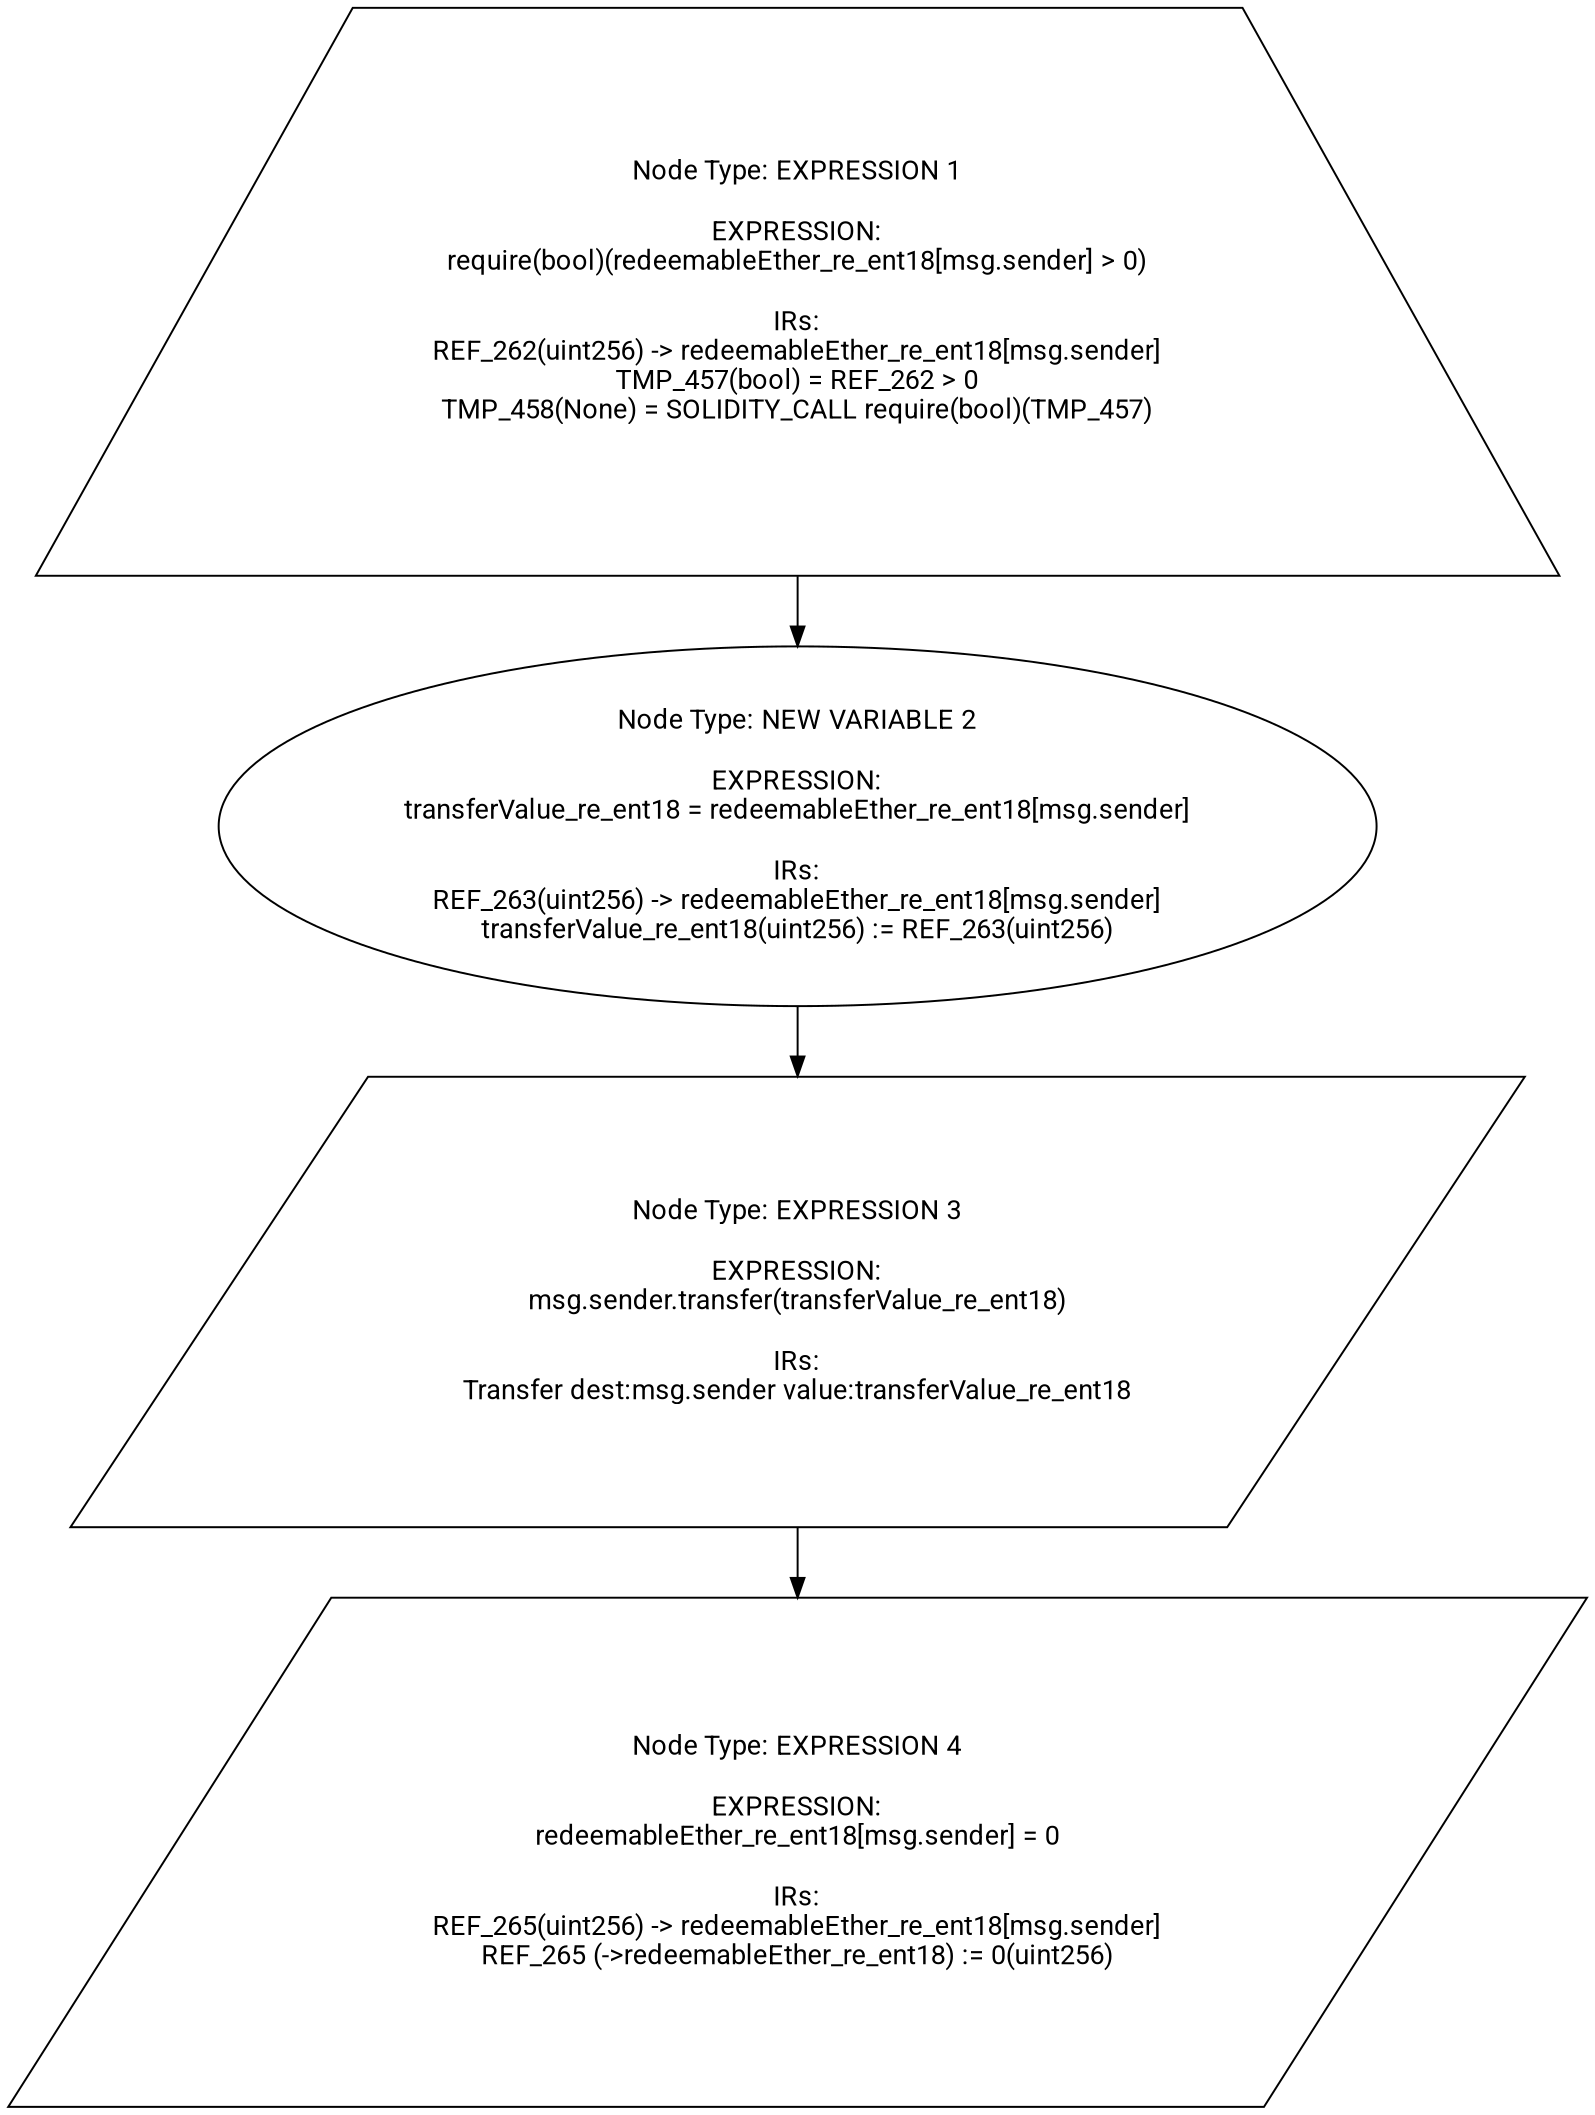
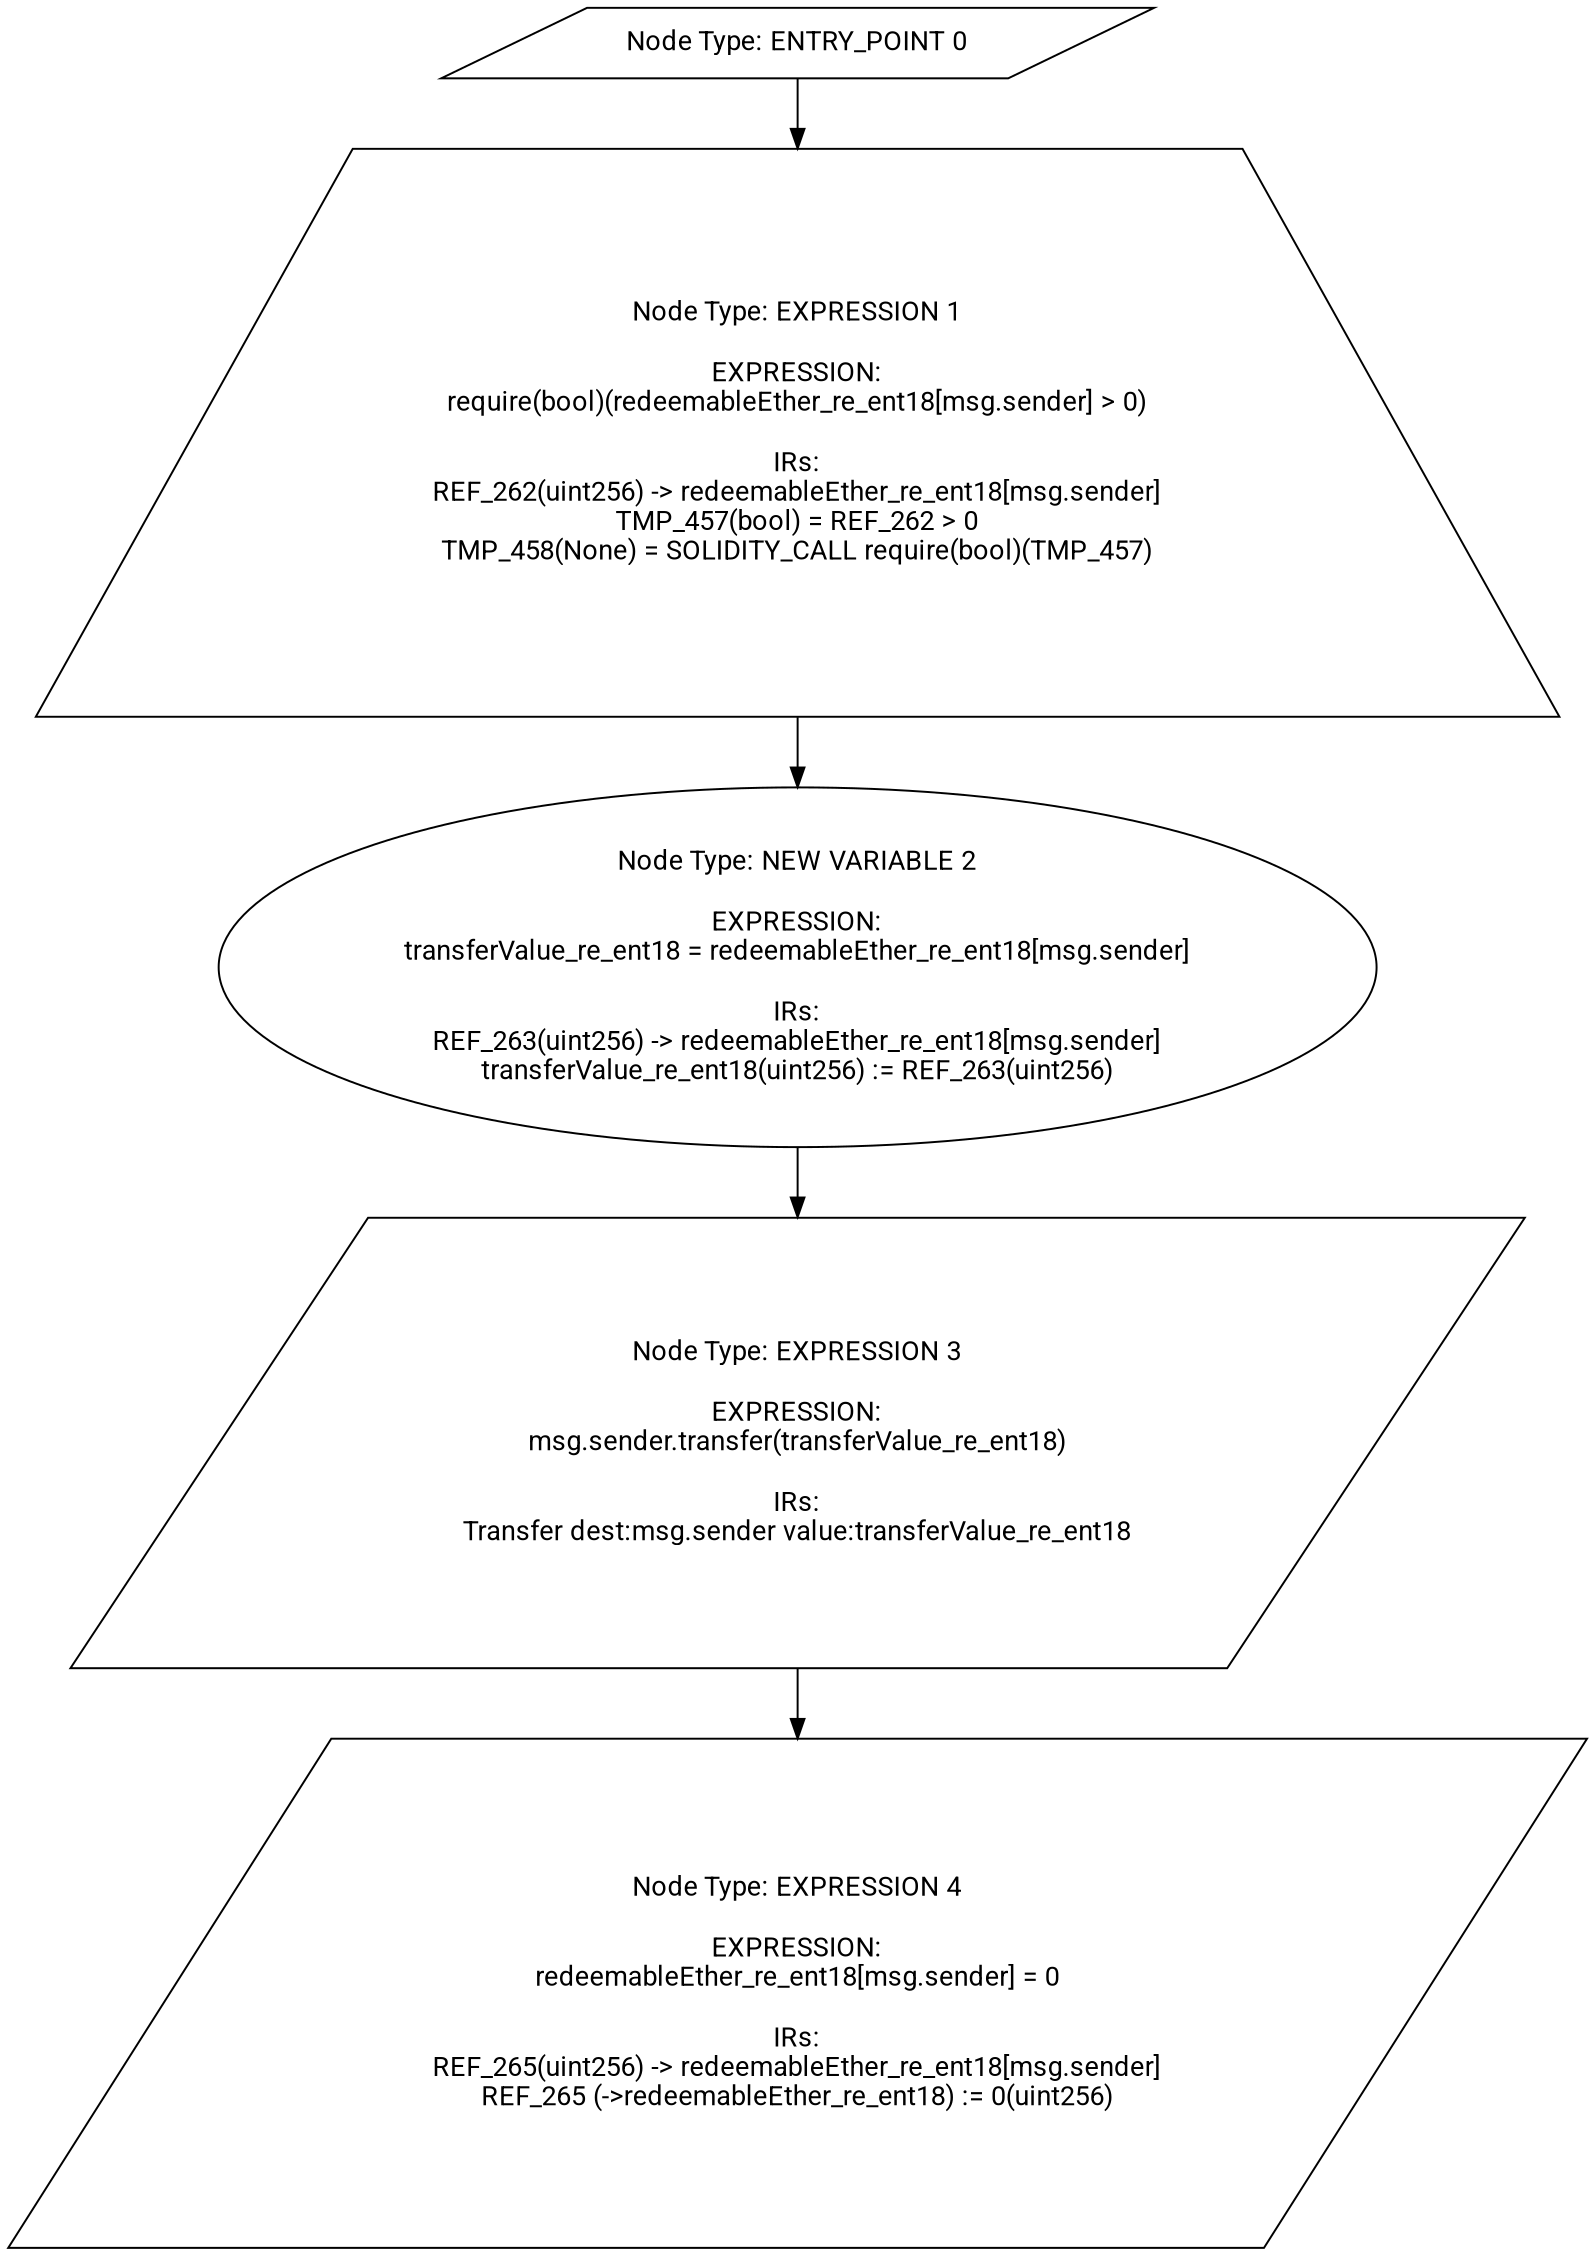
none -> (798, 43)
